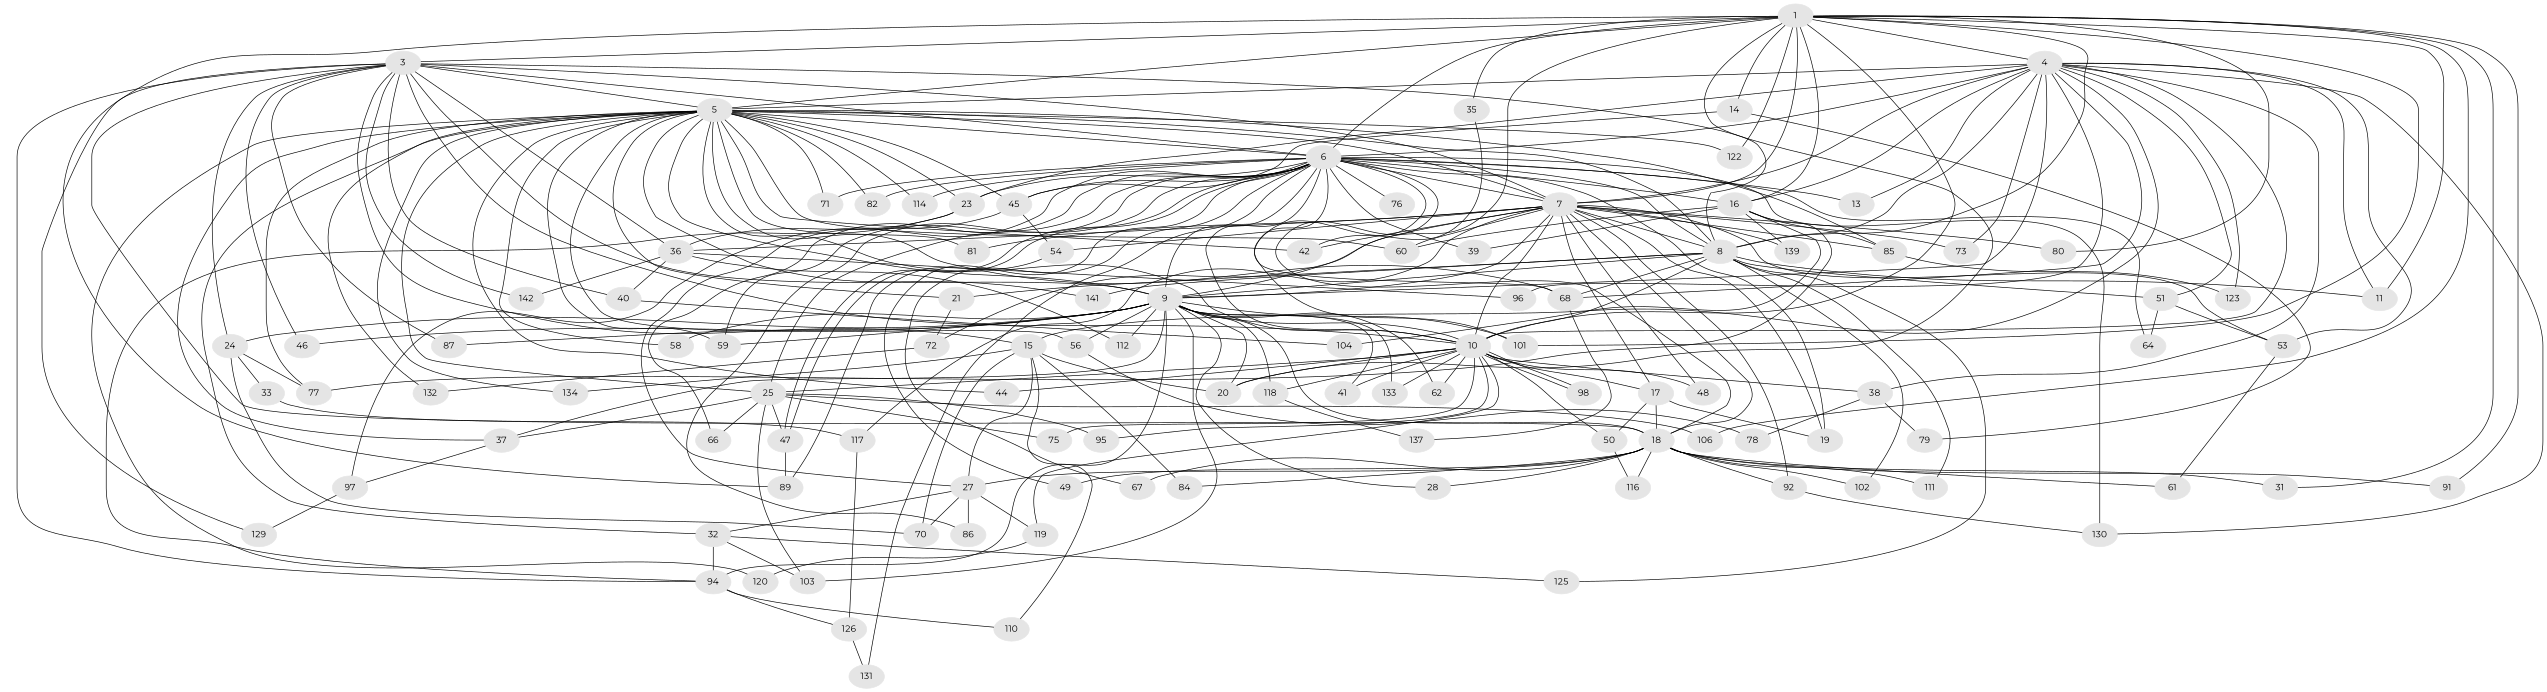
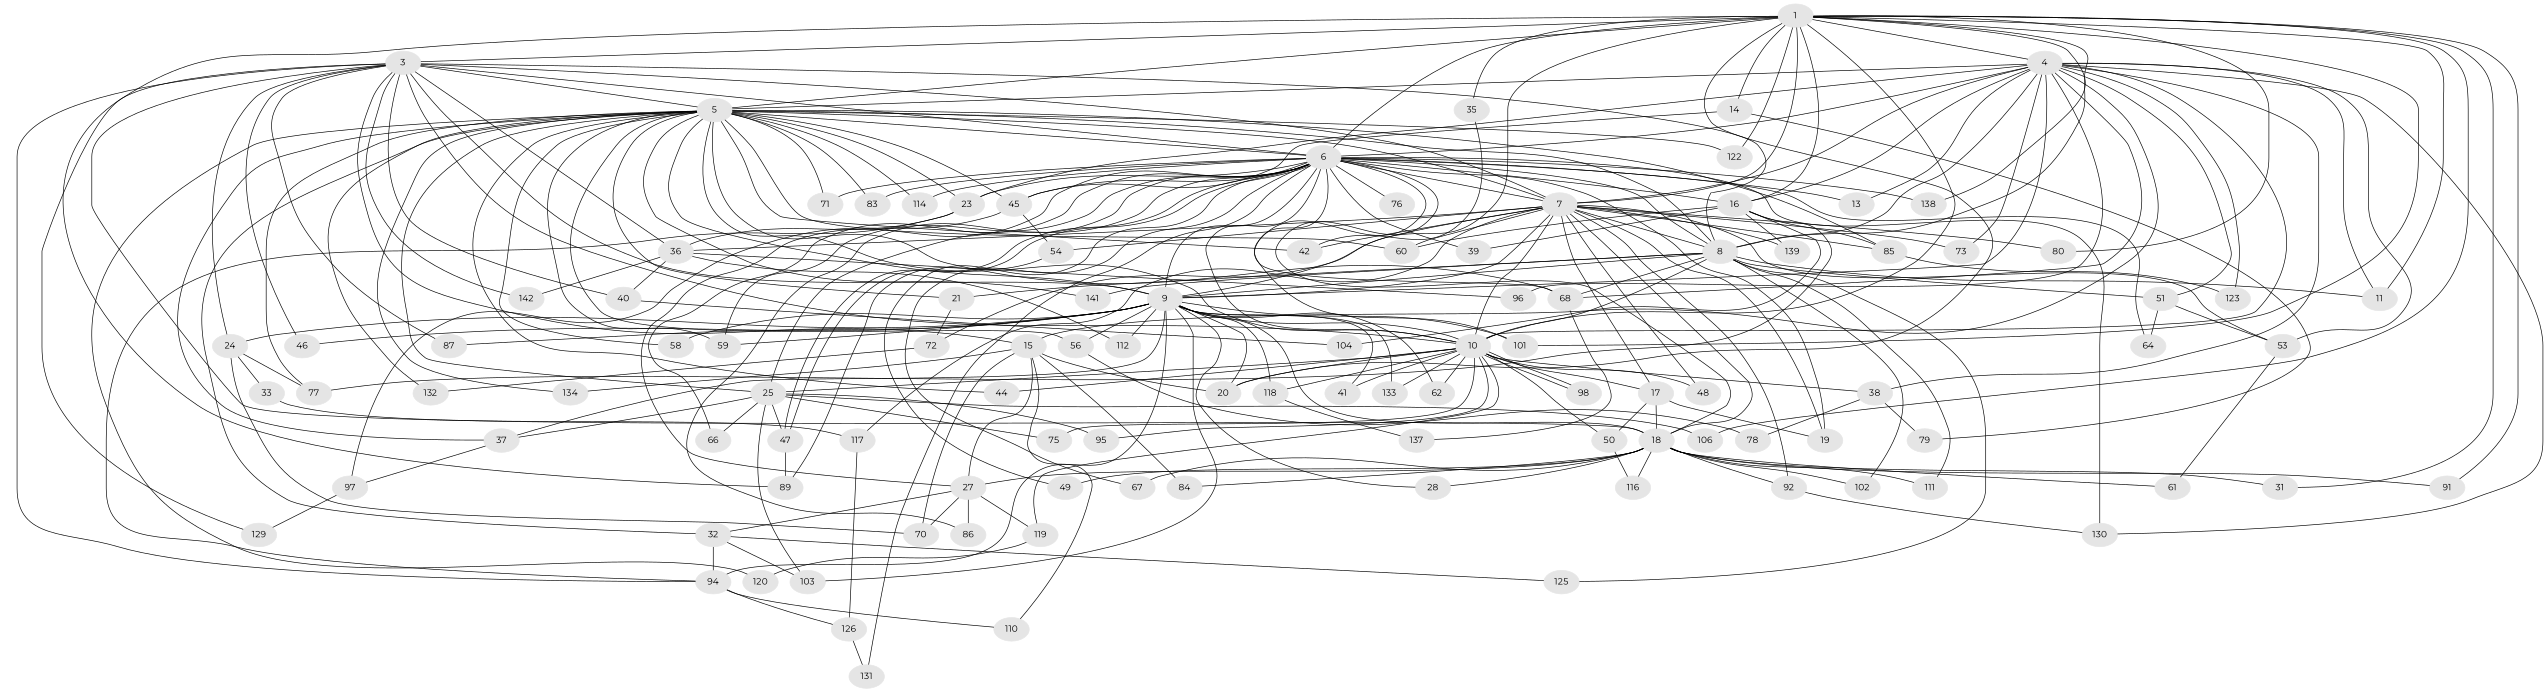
(873, 205) -> (873, 205)
none -> (1929, 205)
(972, 252) -> none
